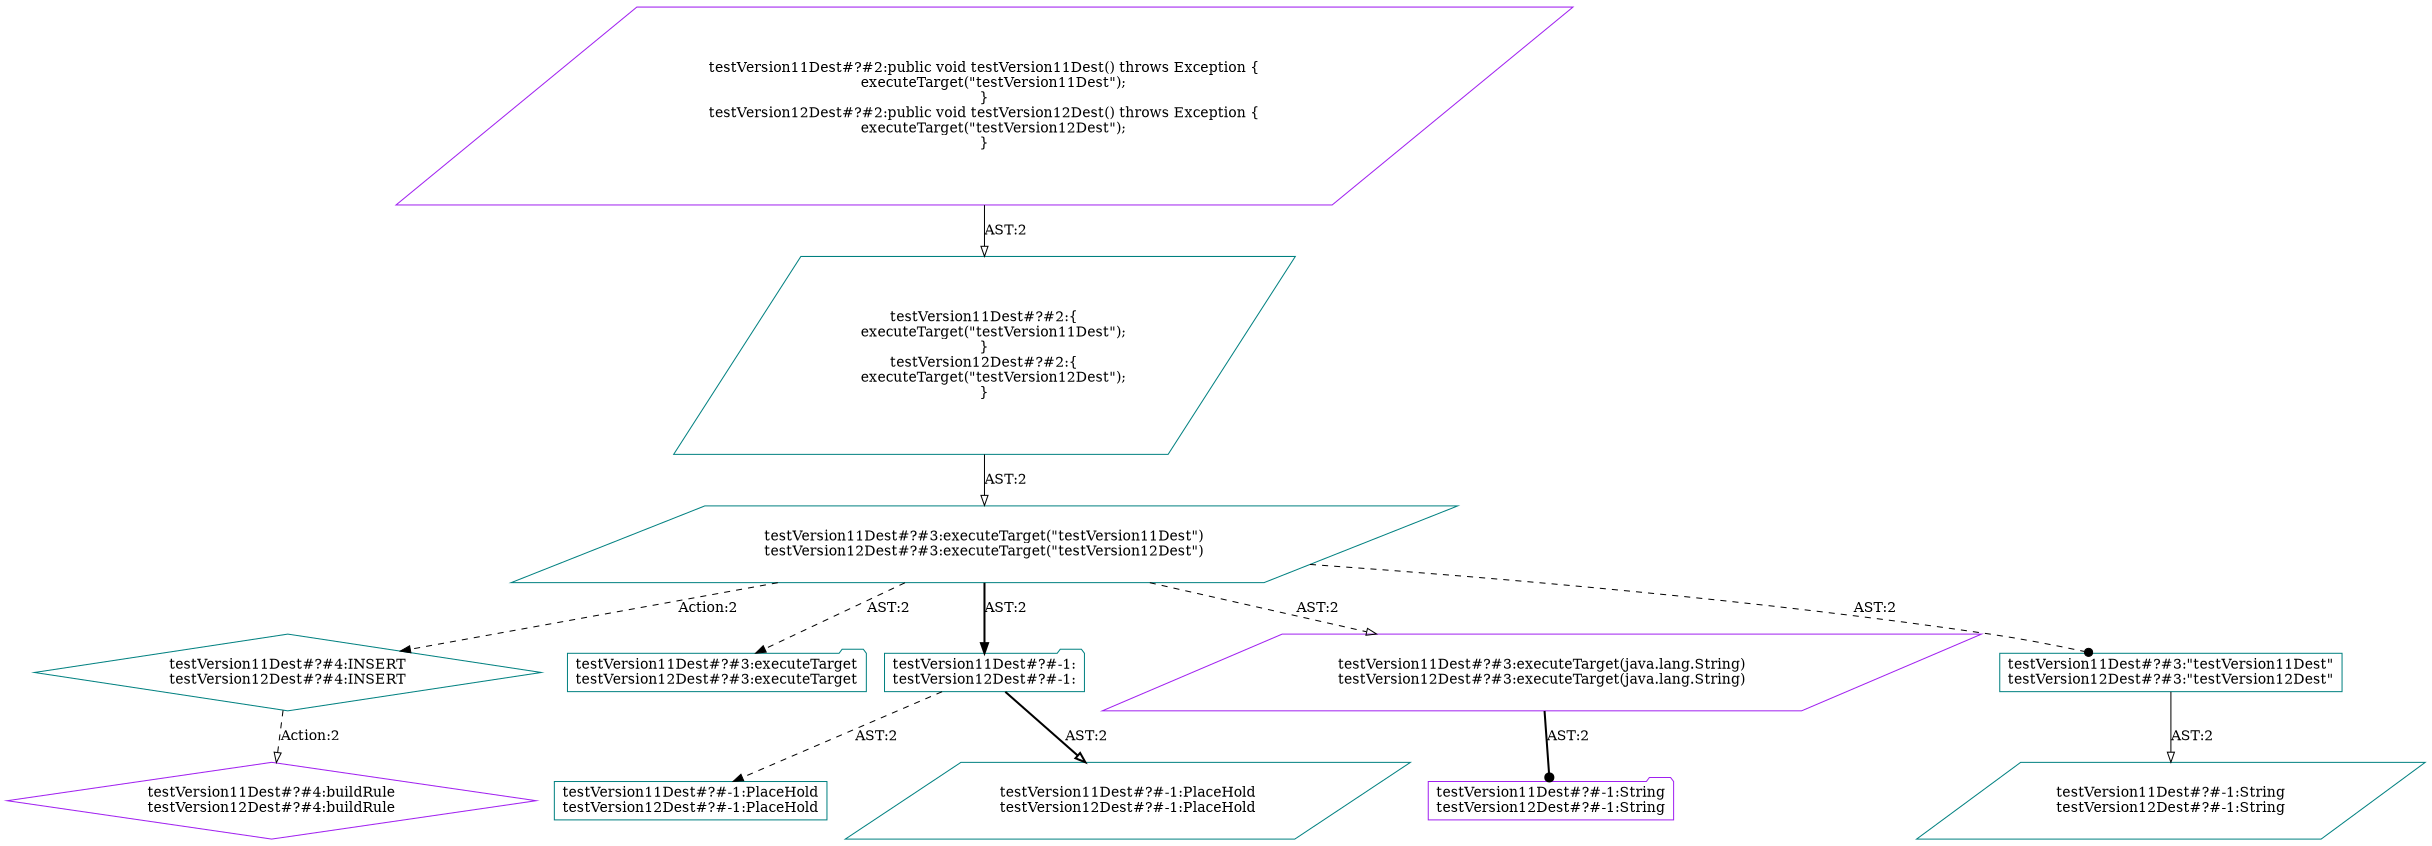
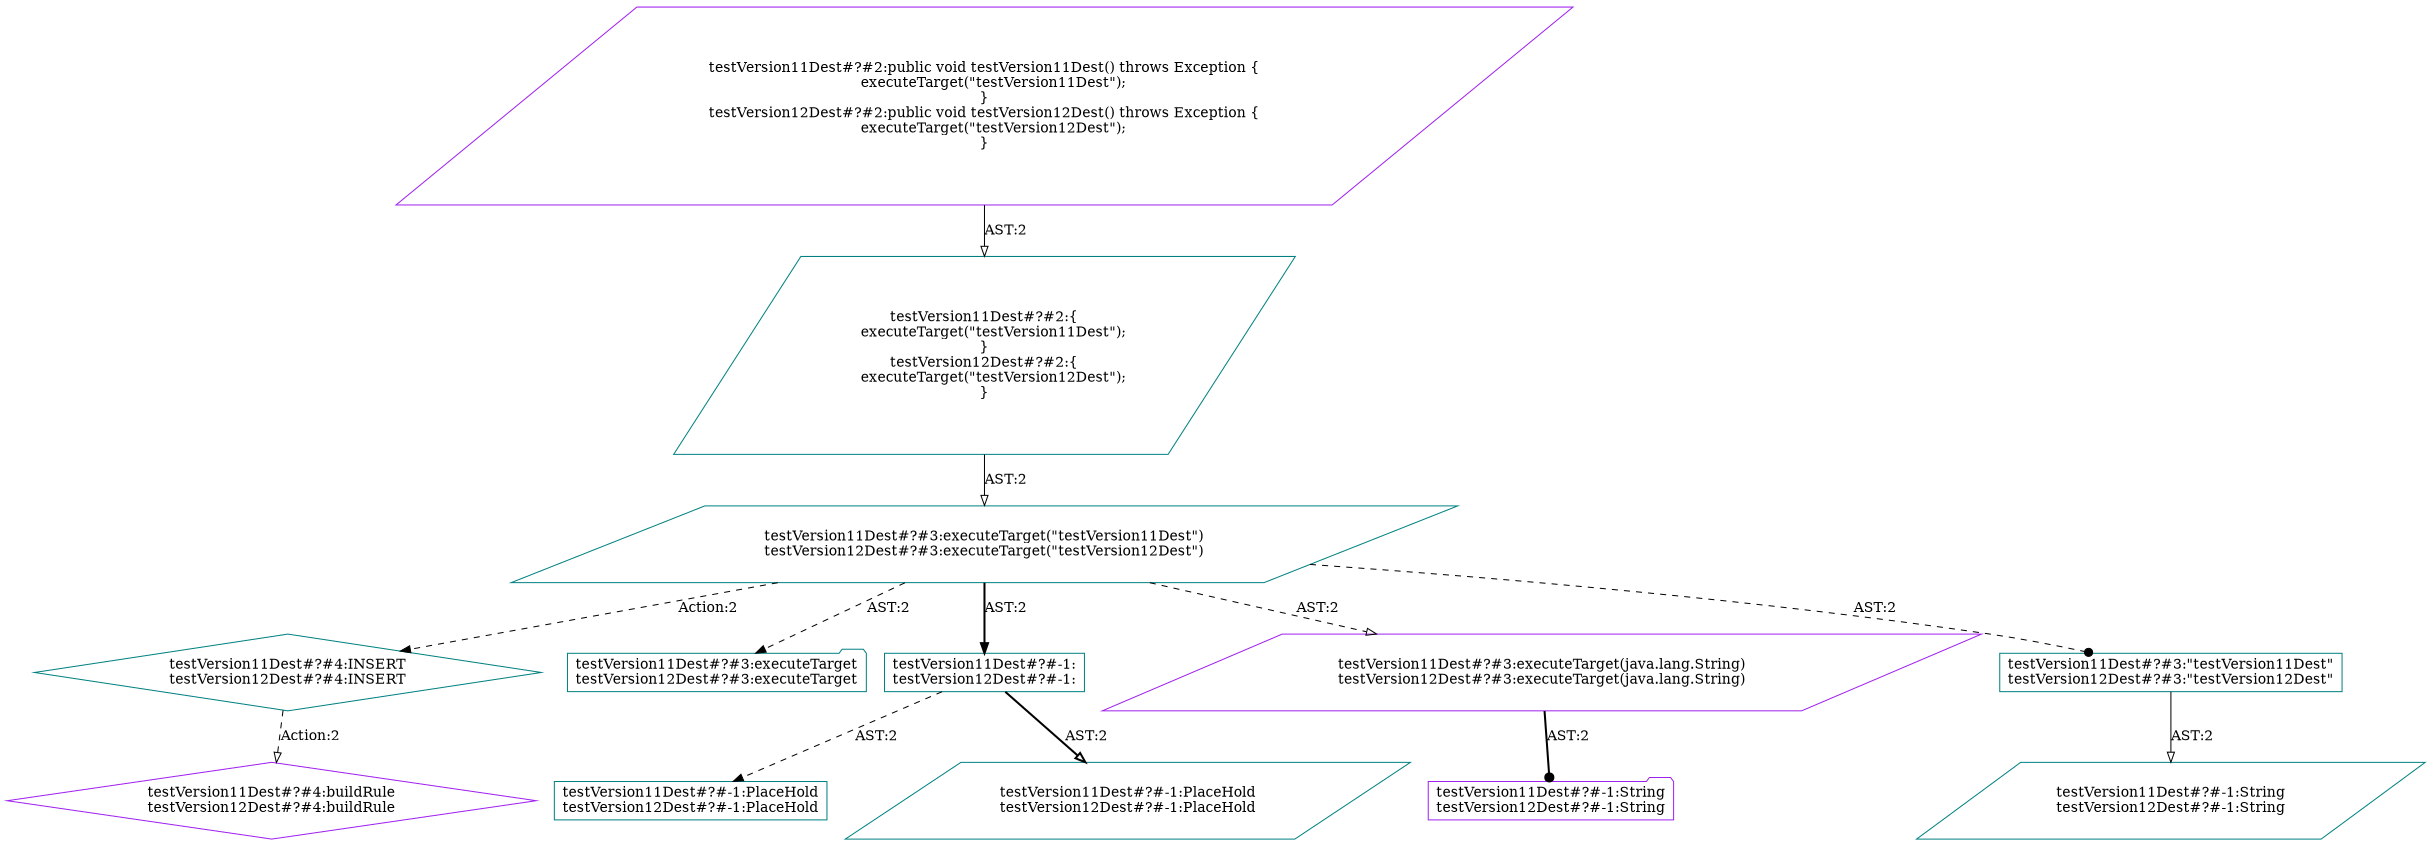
(984, 672) -> (984, 672)
